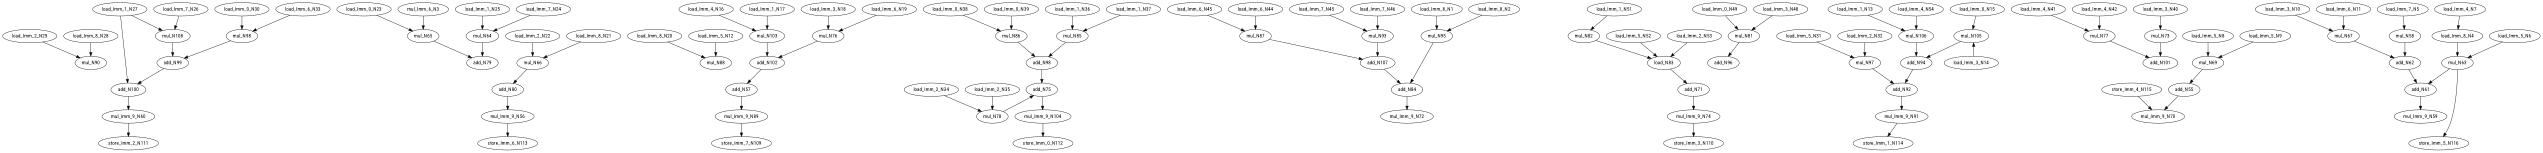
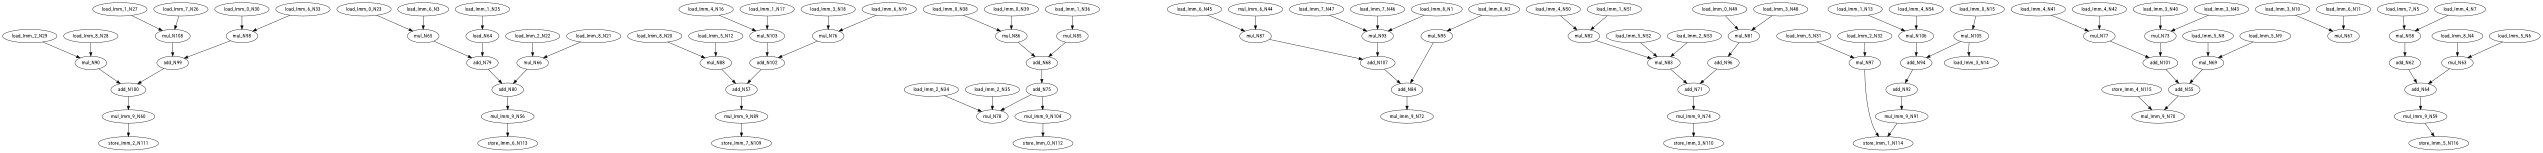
(423, 9) -> (423, 9)
(543, 9) -> none
(1133, 9) -> none
(1256, 9) -> (1256, 9)
(1317, 9) -> (1317, 9)
none -> (1553, 9)
none -> (2221, 9)
(1437, 21) -> (1408, 22)
(2459, 21) -> (2433, 22)
(482, 36) -> (482, 36)
(124, 48) -> (108, 75)
(2372, 49) -> none
(1974, 51) -> (1969, 48)
(1042, 63) -> (1042, 63)
(1664, 63) -> (1664, 63)
none -> (494, 75)
none -> (727, 75)
none -> (1710, 75)
(1882, 75) -> (1867, 102)
none -> (2171, 75)
(2421, 90) -> (2421, 90)
(2455, 102) -> (2429, 128)
(1017, 105) -> (1017, 102)
